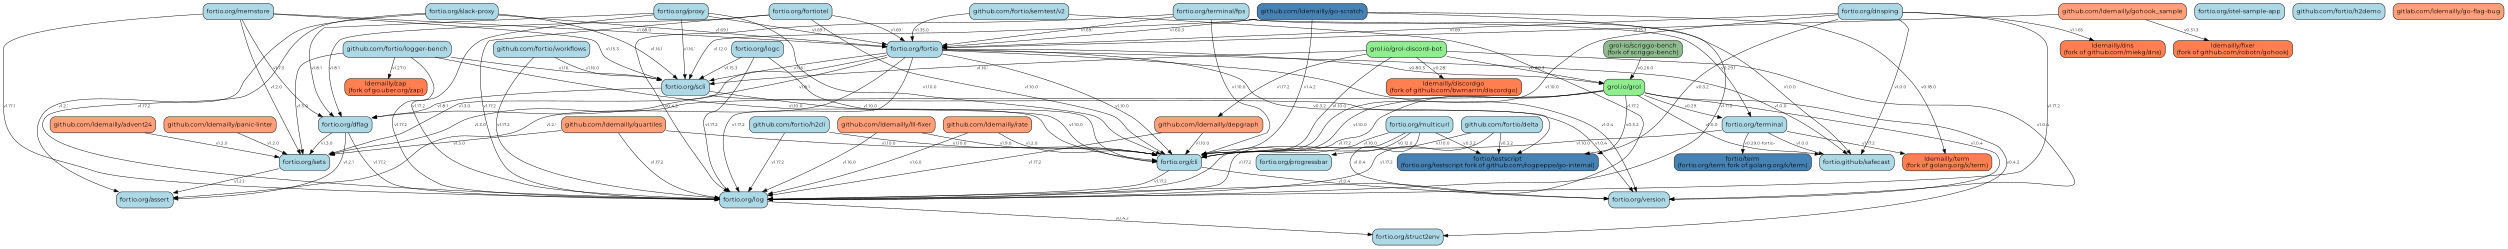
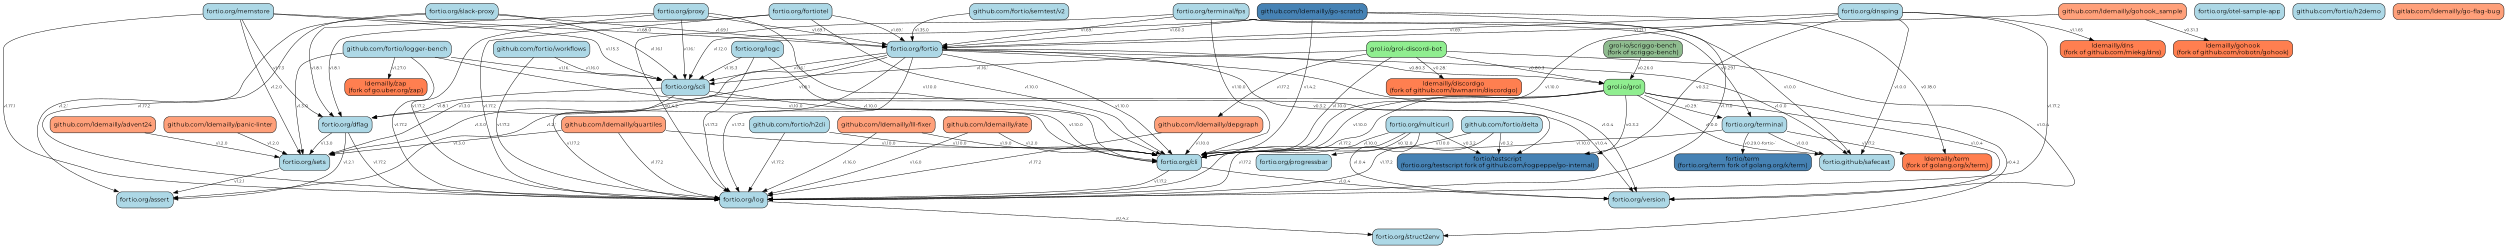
(1640, 30) -> (1640, 30)
(2233, 49) -> (2233, 49)
(1556, 187) -> (569, 147)
